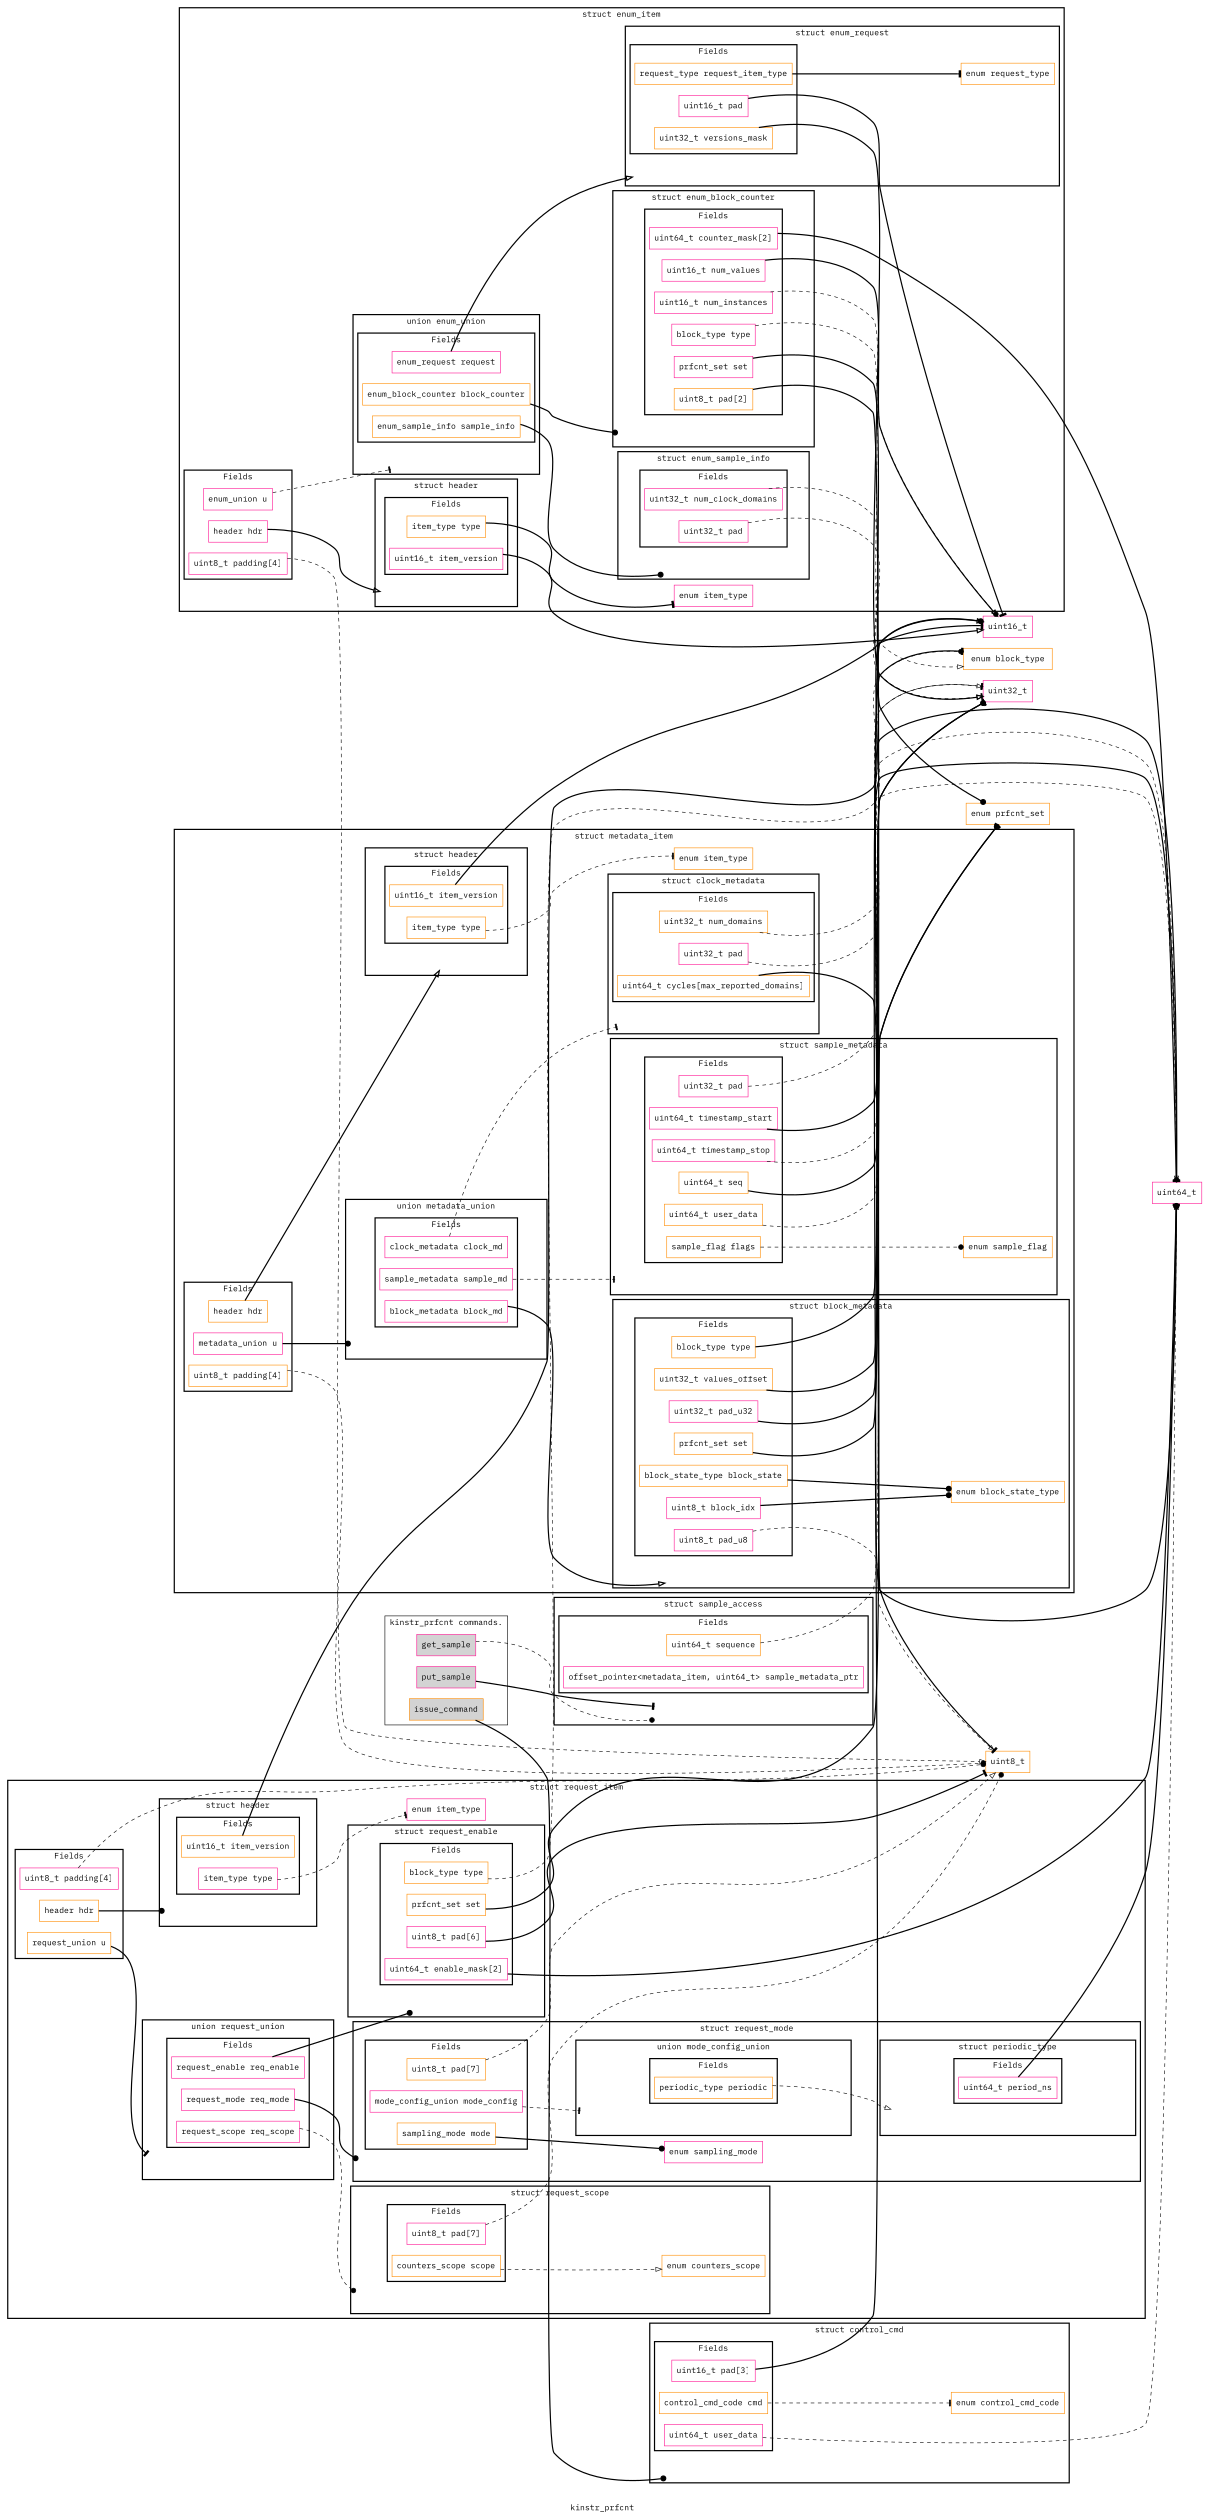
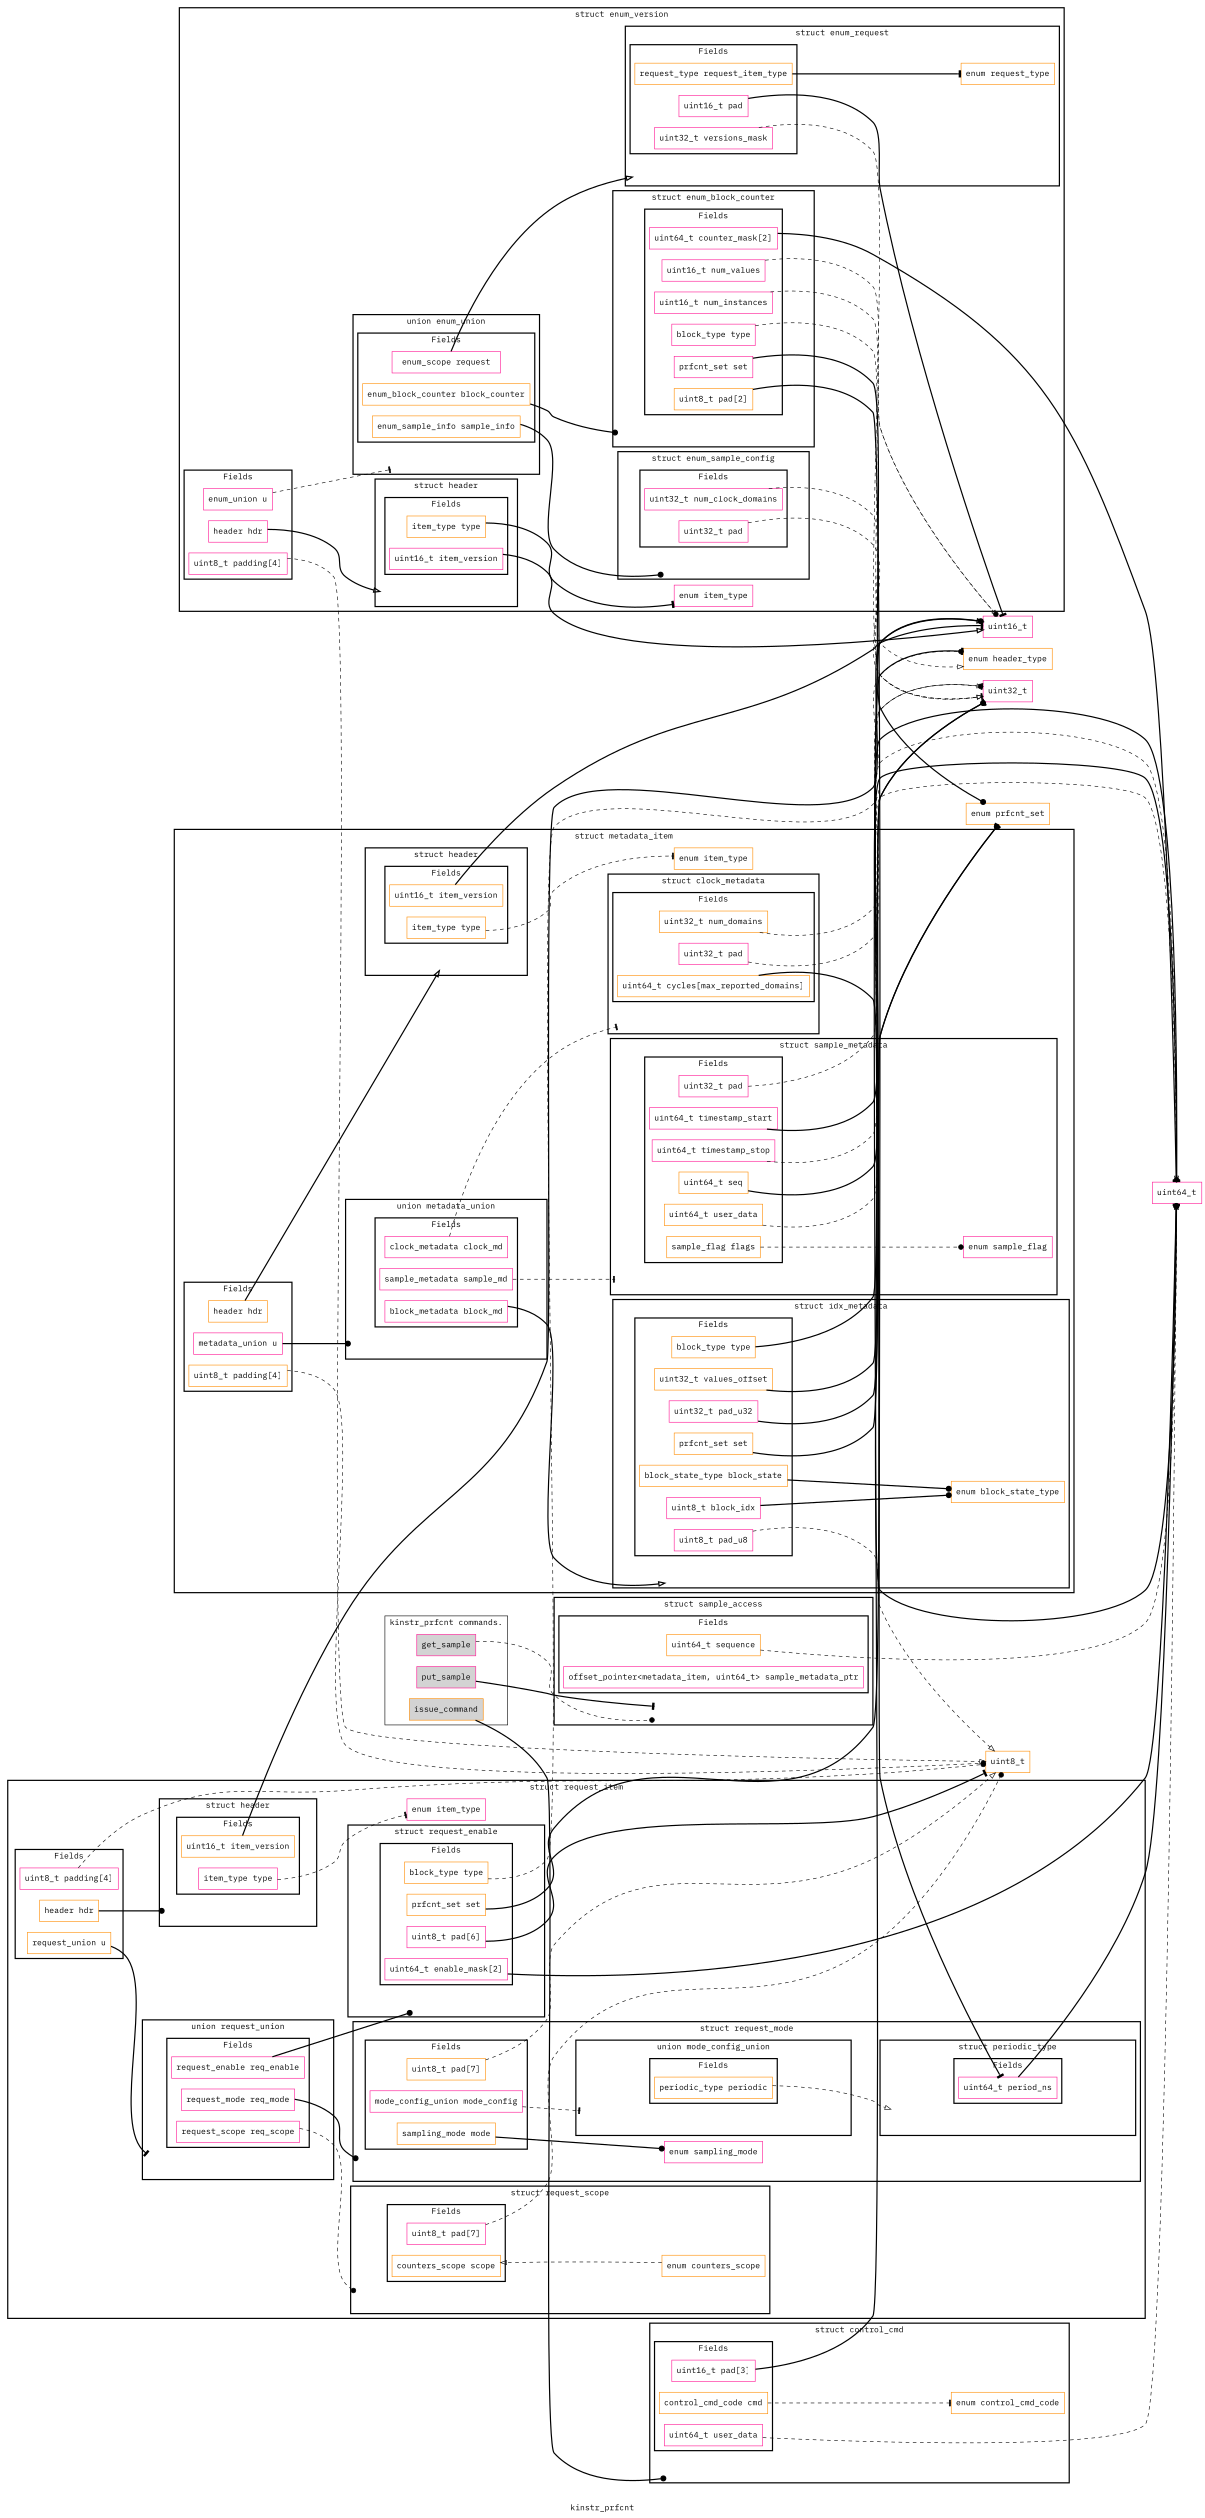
(622, 15) -> (622, 15)
(714, 138) -> (714, 138)
(874, 290) -> (874, 290)
(879, 292) -> (879, 292)
(446, 362) -> (446, 362)
(714, 458) -> (714, 458)
(1008, 659) -> (1008, 659)
(870, 911) -> (870, 911)
(879, 1036) -> (880, 1192)
(878, 1187) -> (1151, 1610)
(1008, 1247) -> (1008, 1247)
(841, 1306) -> (841, 1306)
(578, 2270) -> (584, 2262)
